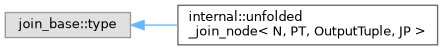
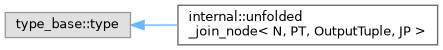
(68, 25) -> (68, 25)
